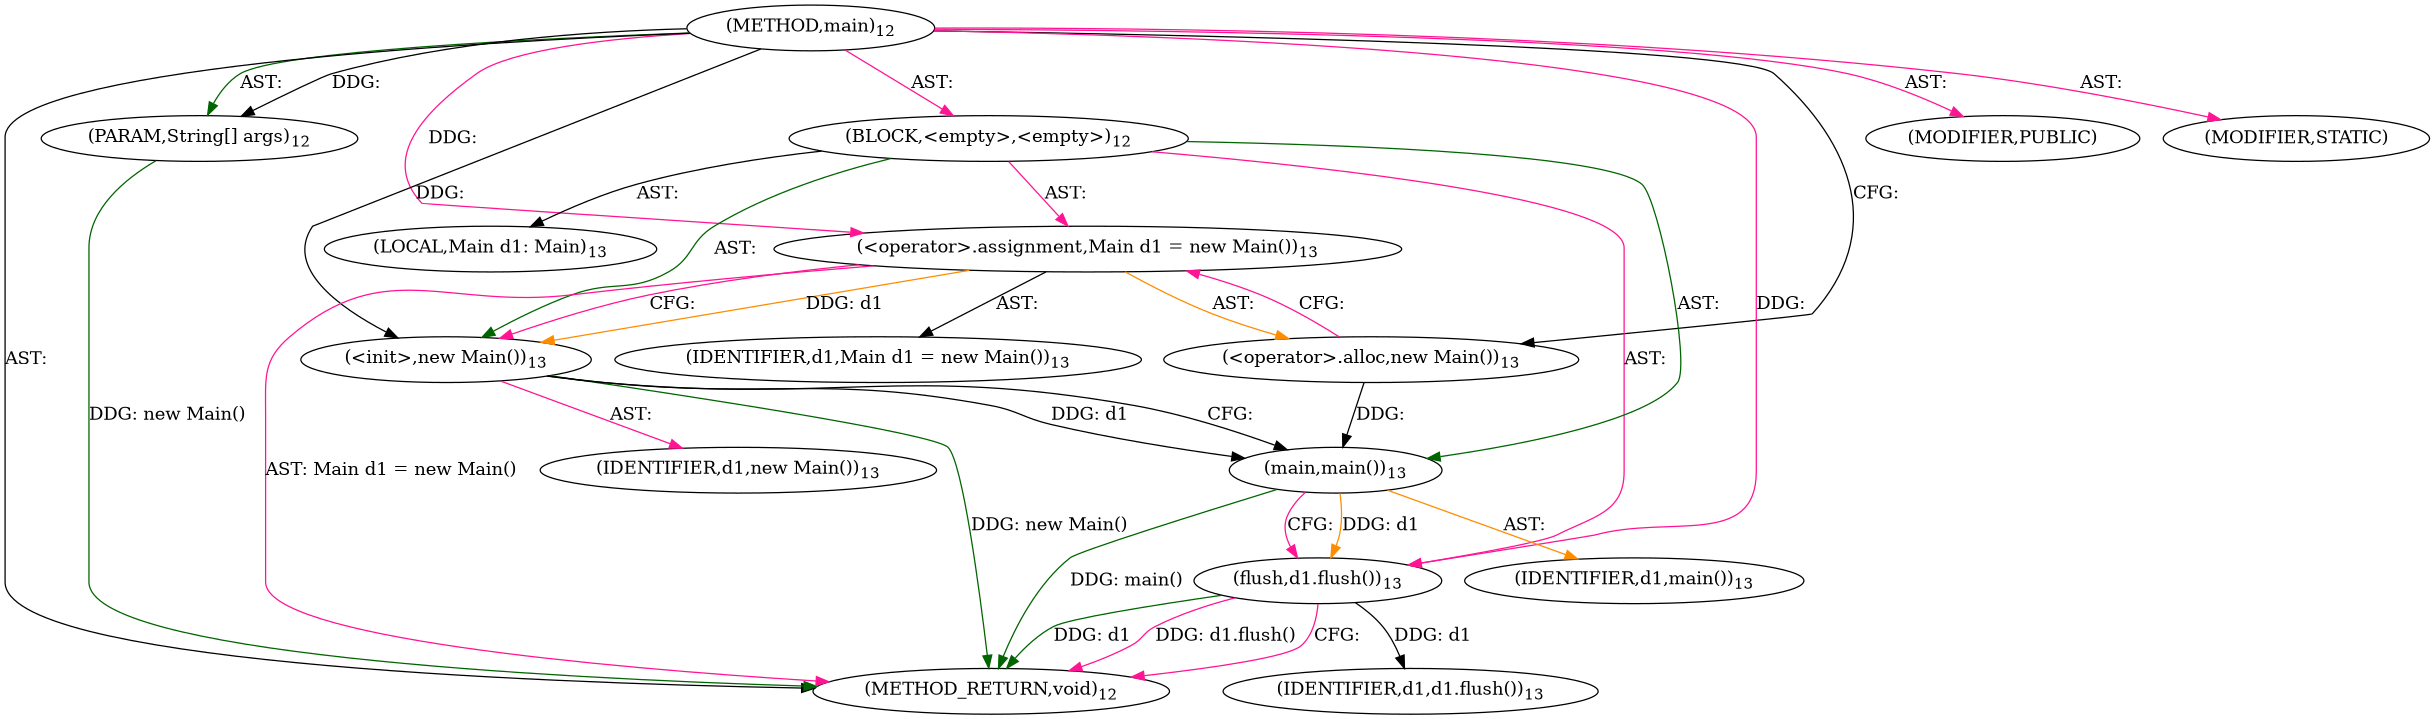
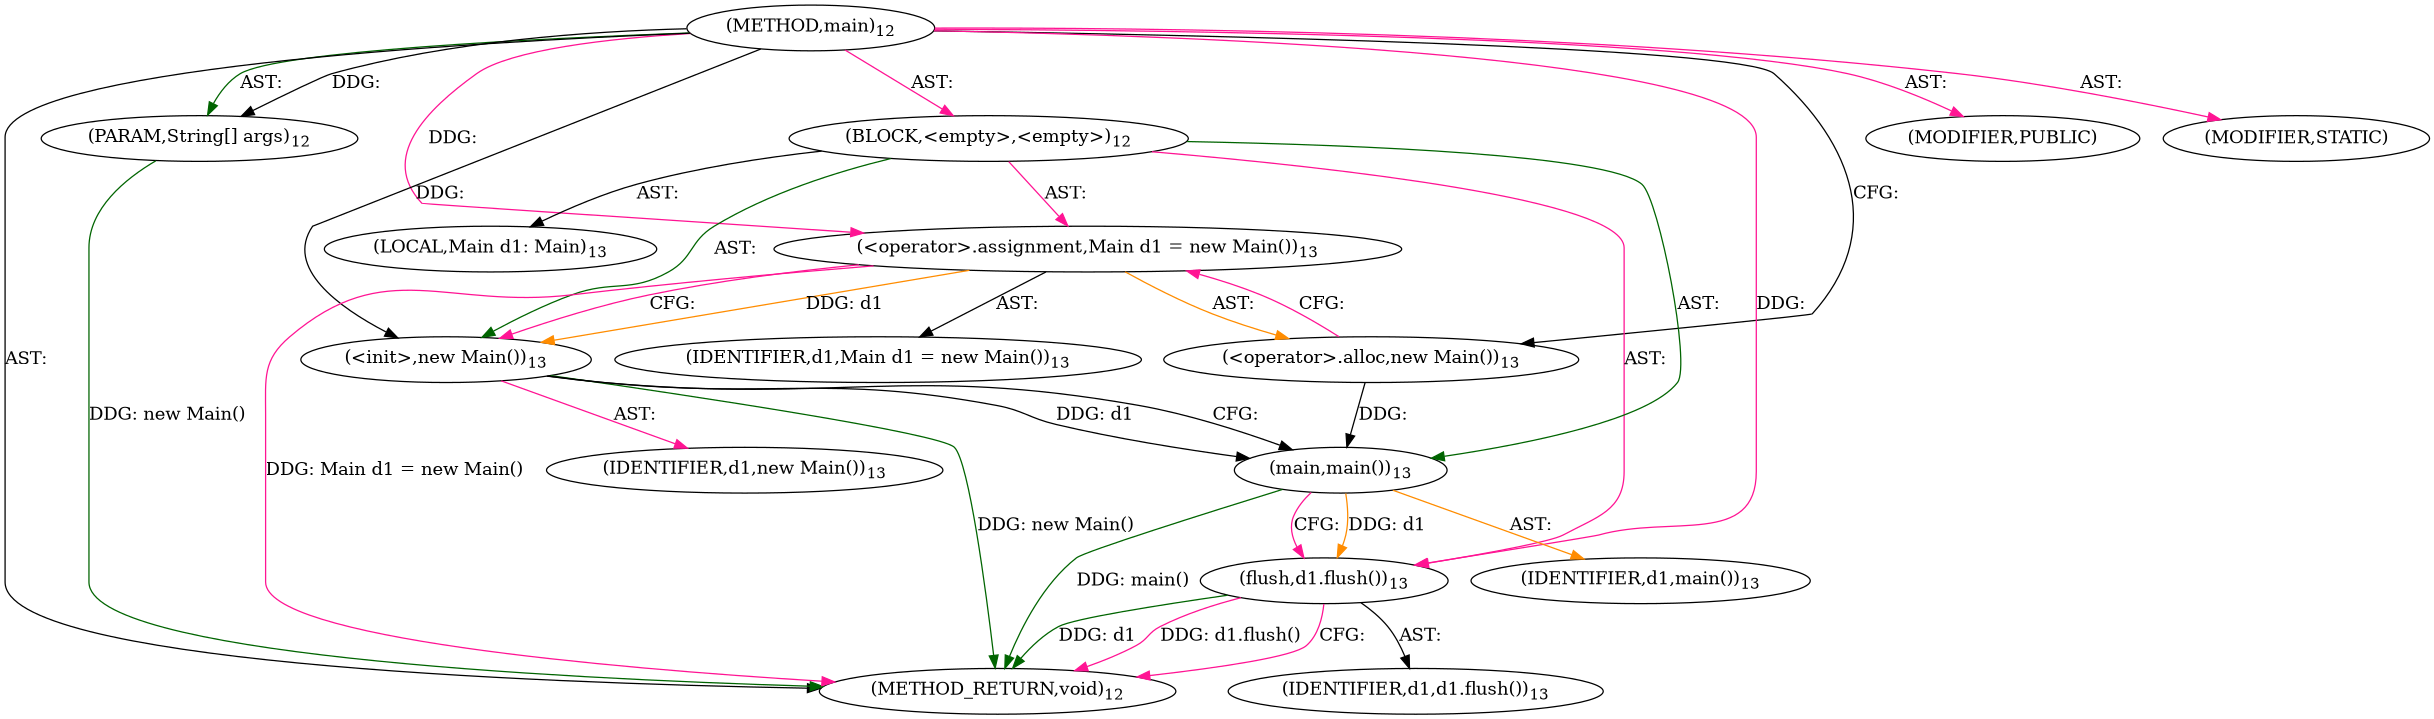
(391, 470) -> (395, 470)
(1433, 636) -> (1423, 636)
